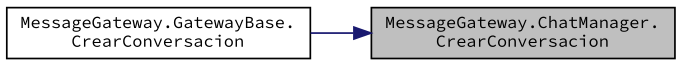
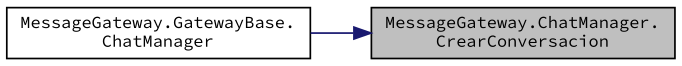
(159, 33) -> (159, 33)
